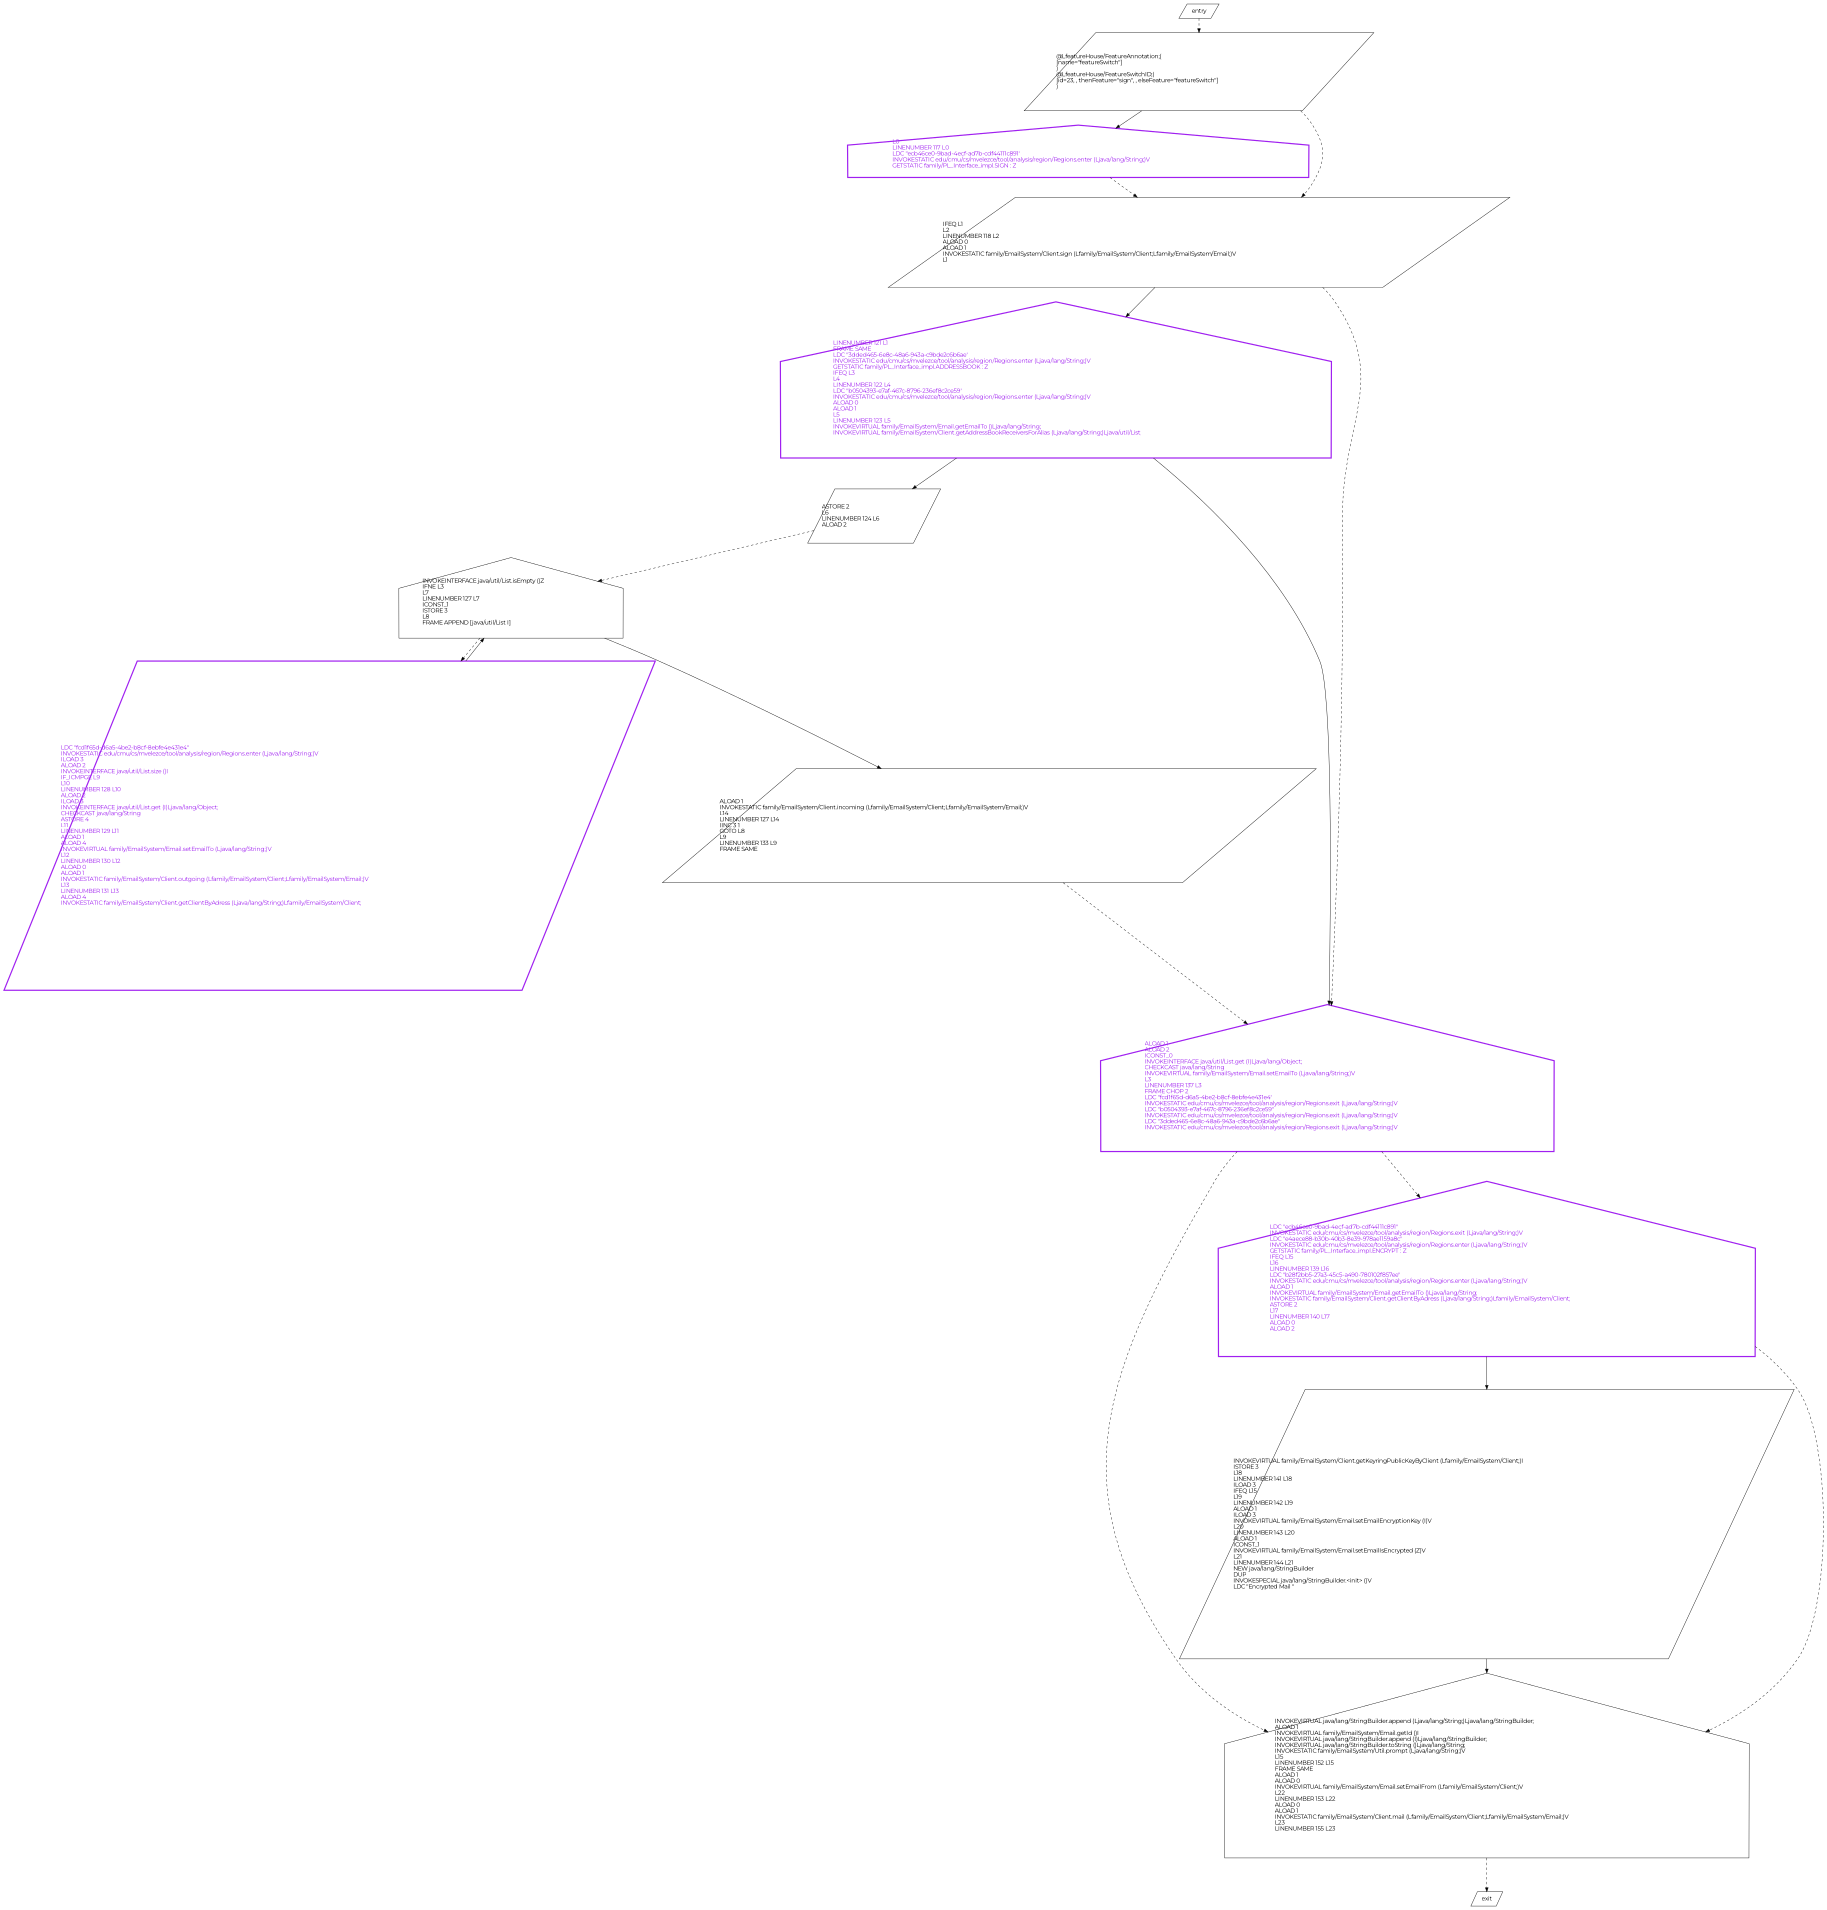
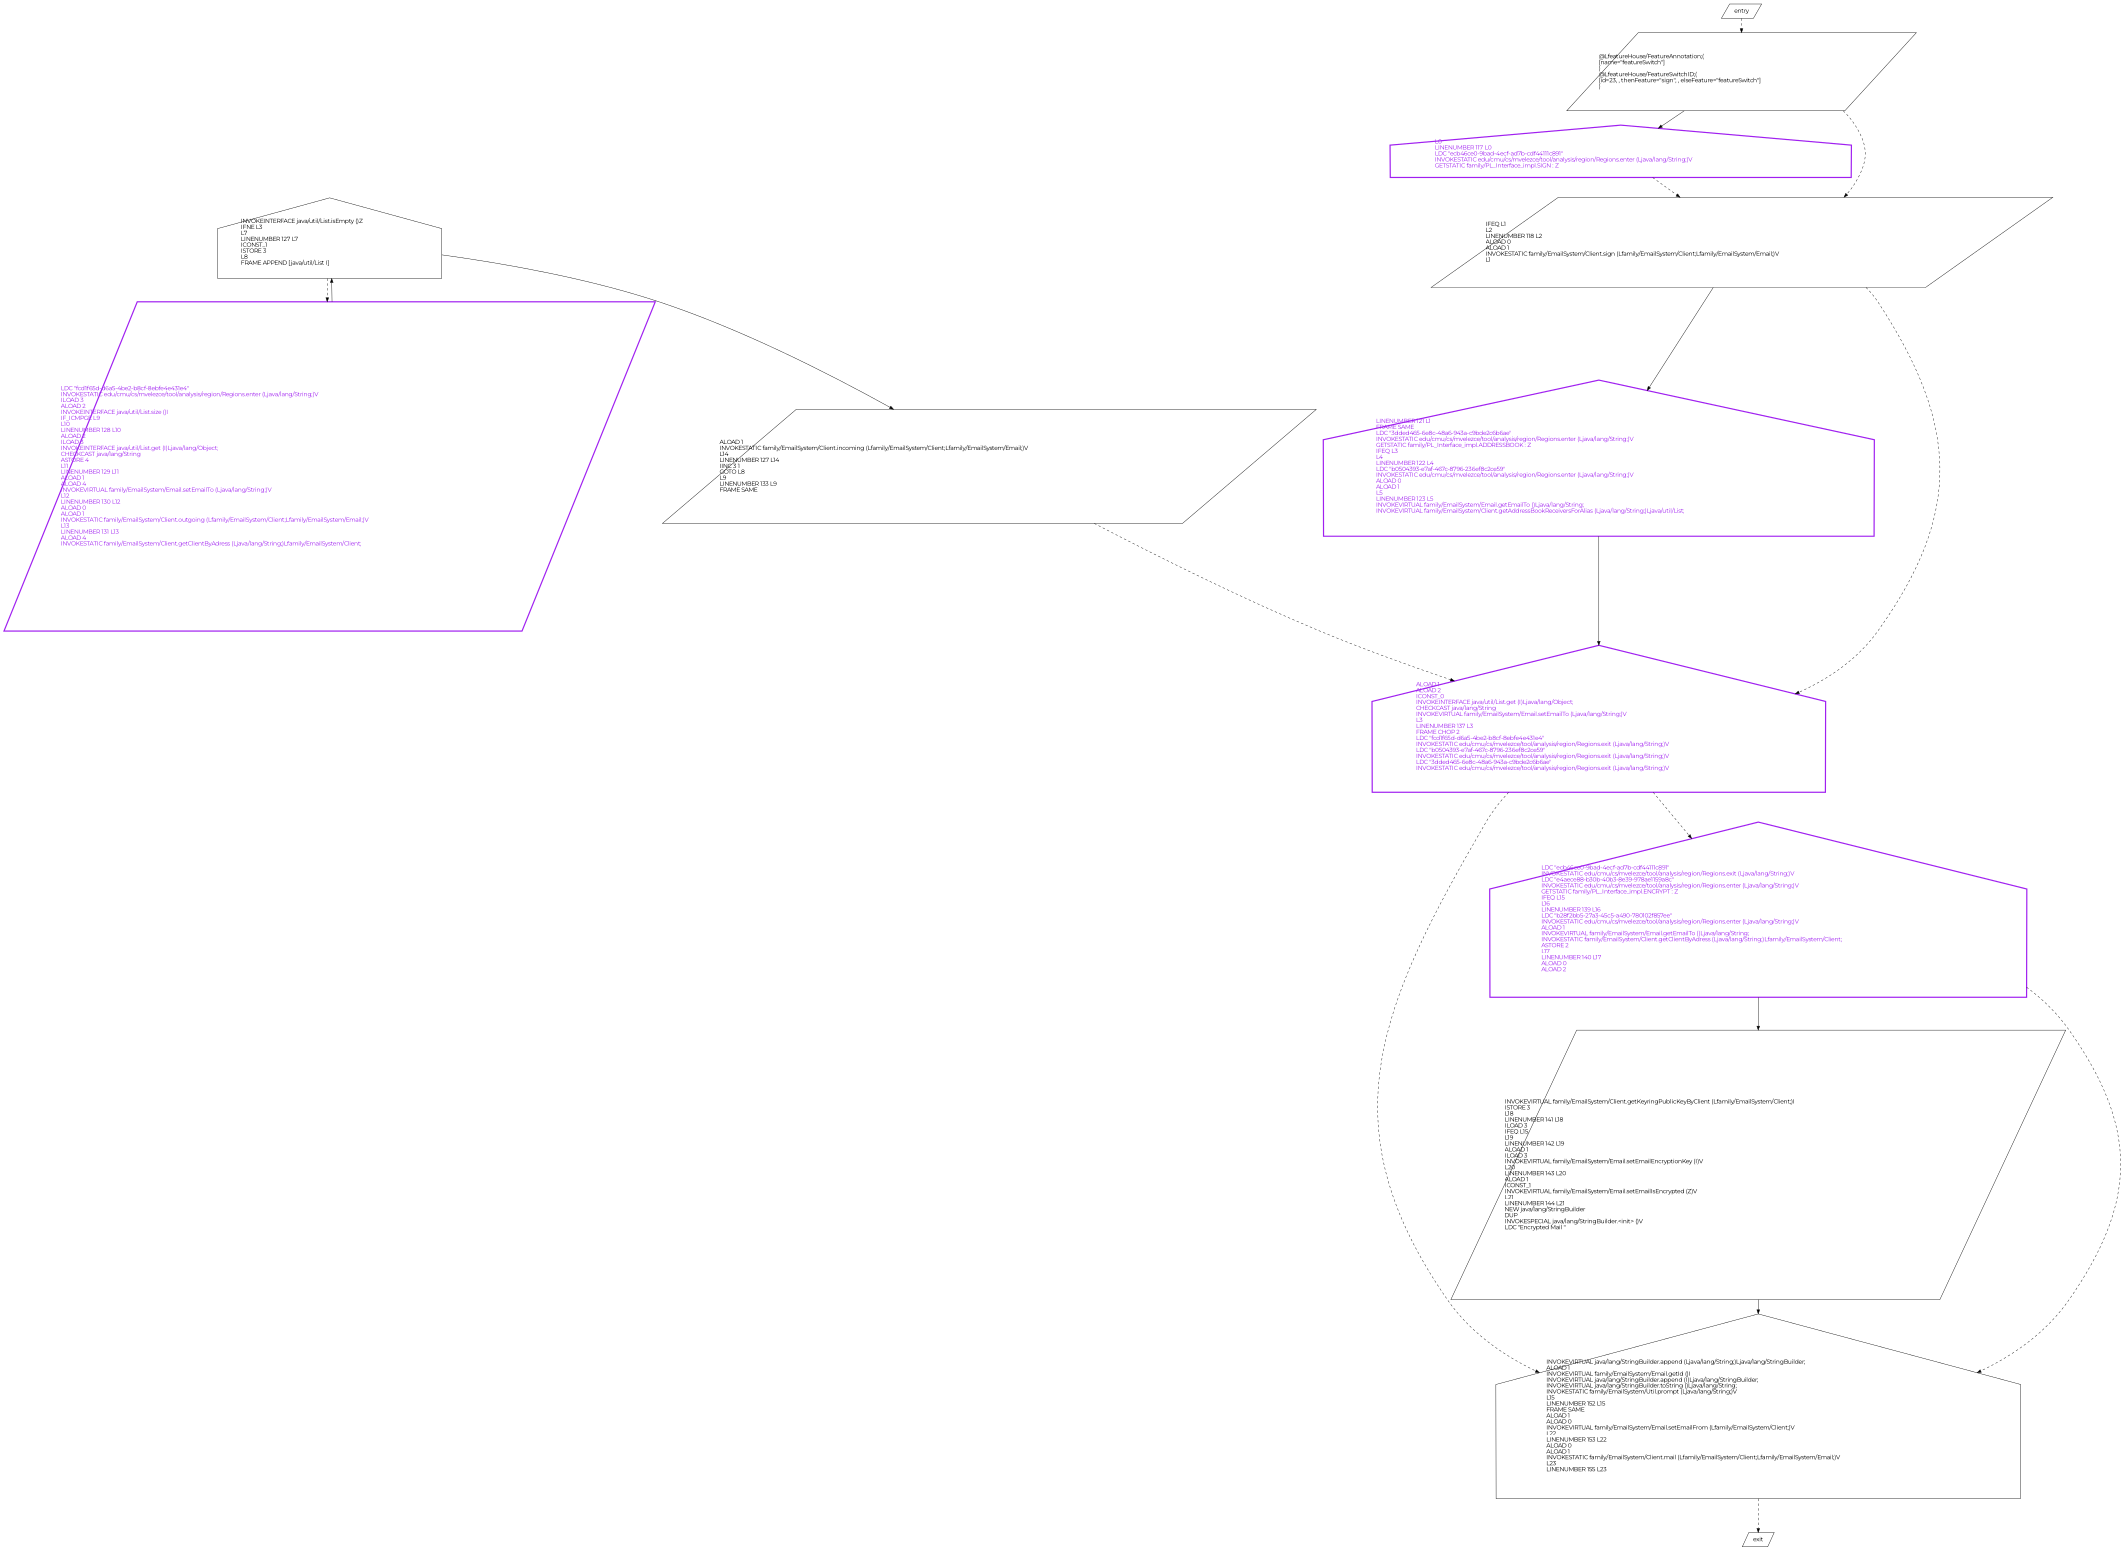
(874, 516) -> none
